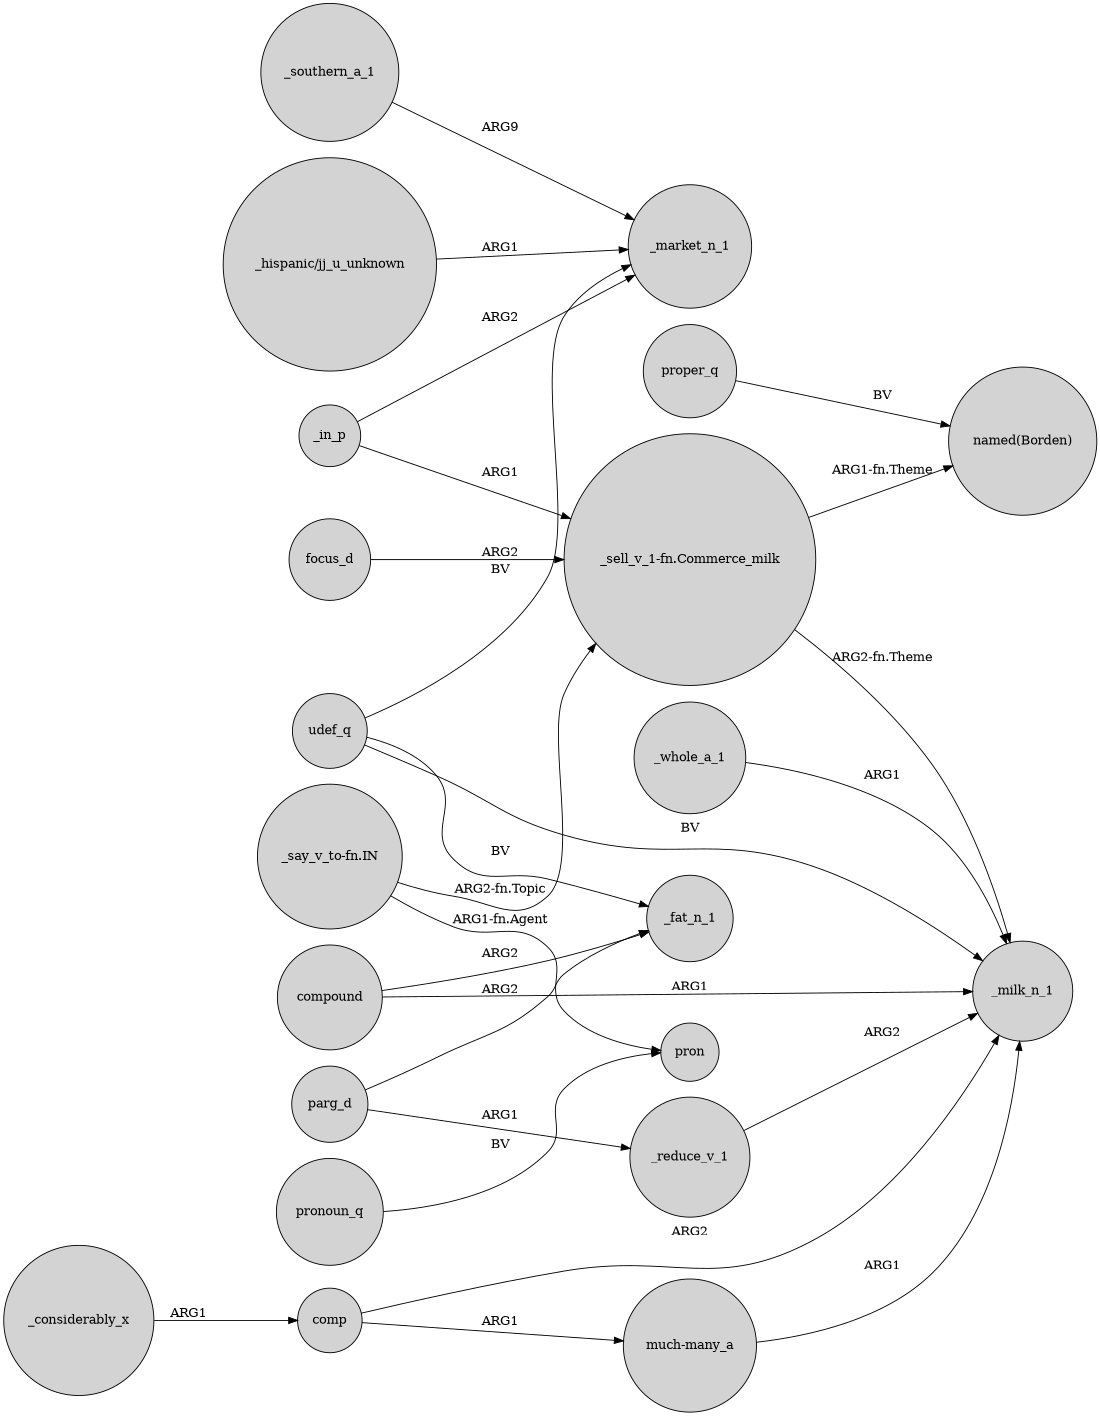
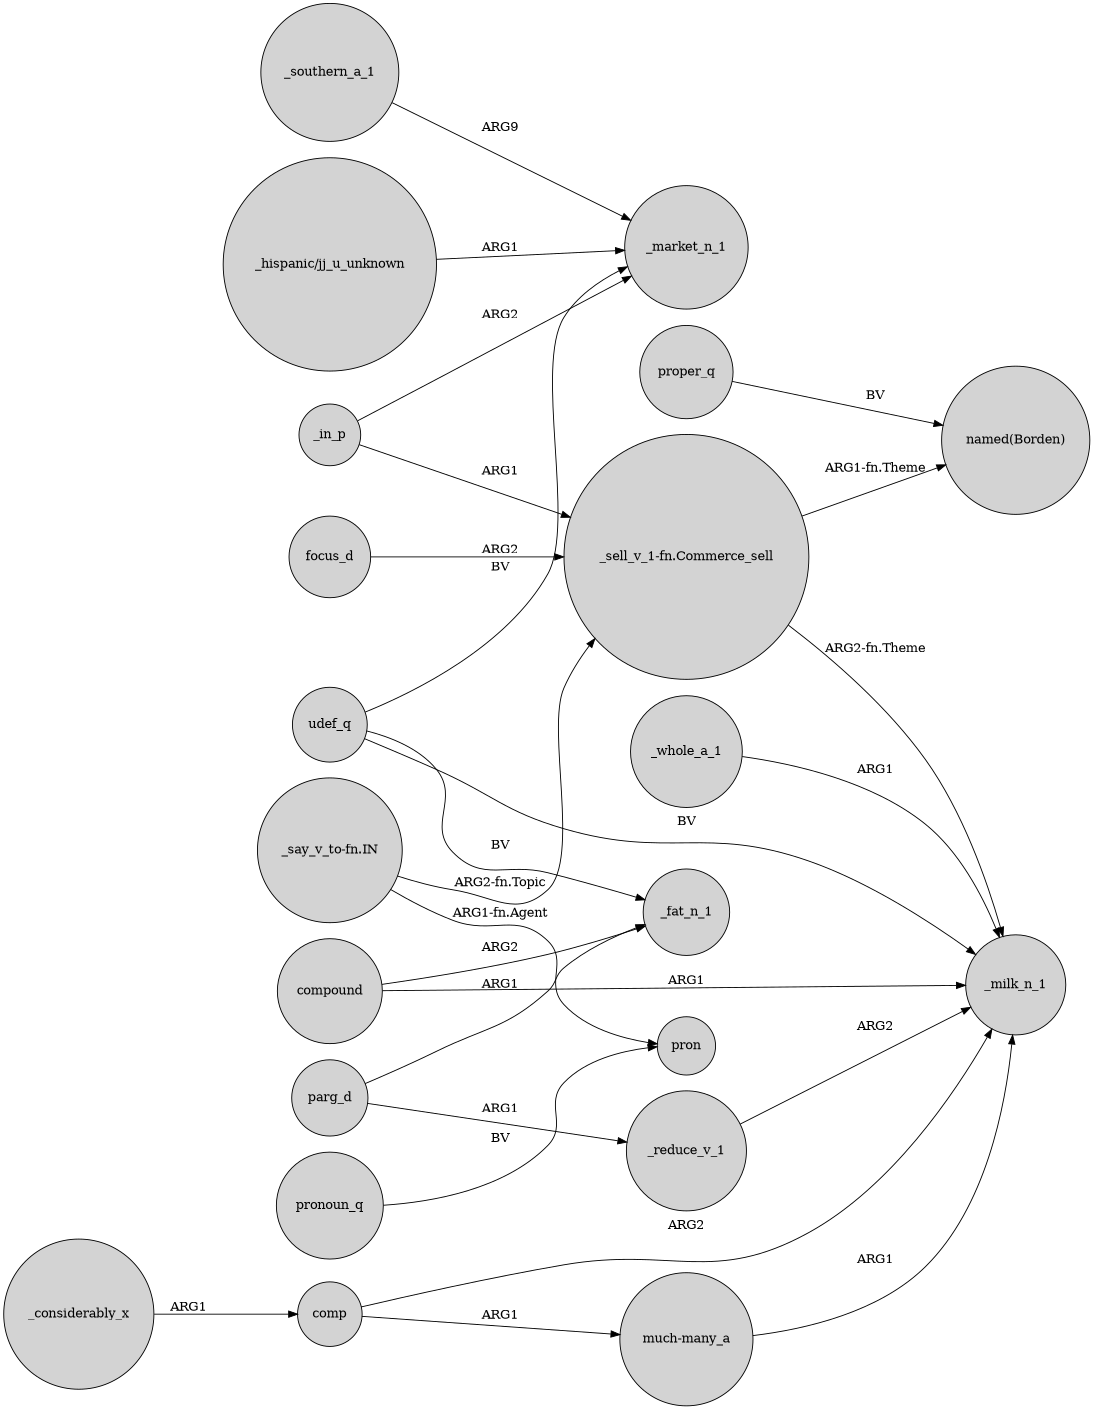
(690, 560) -> (686, 557)
(500, 990) -> (500, 984)
